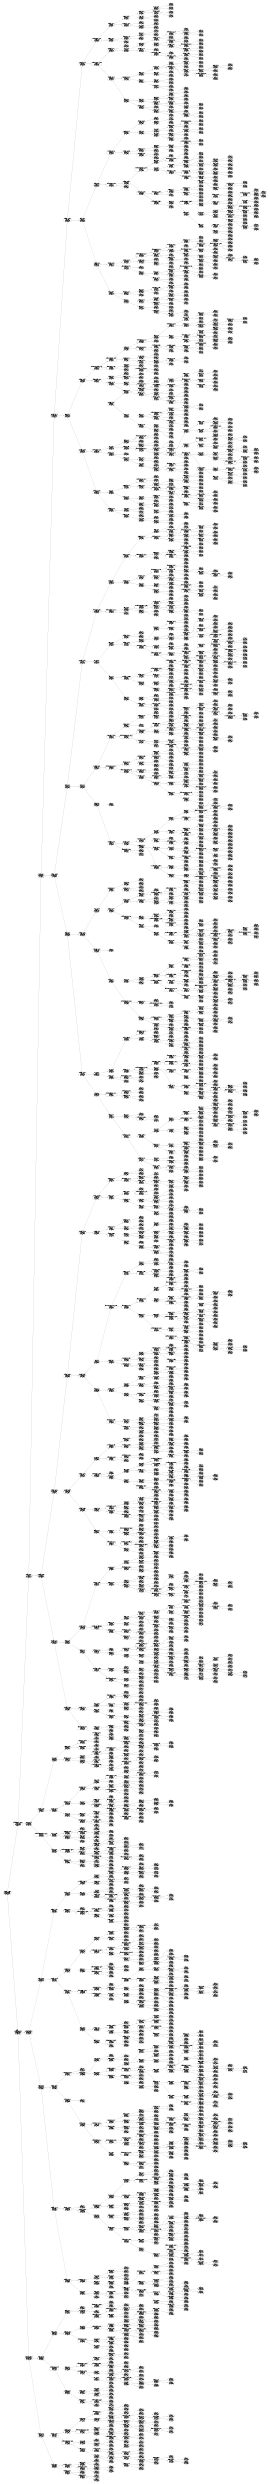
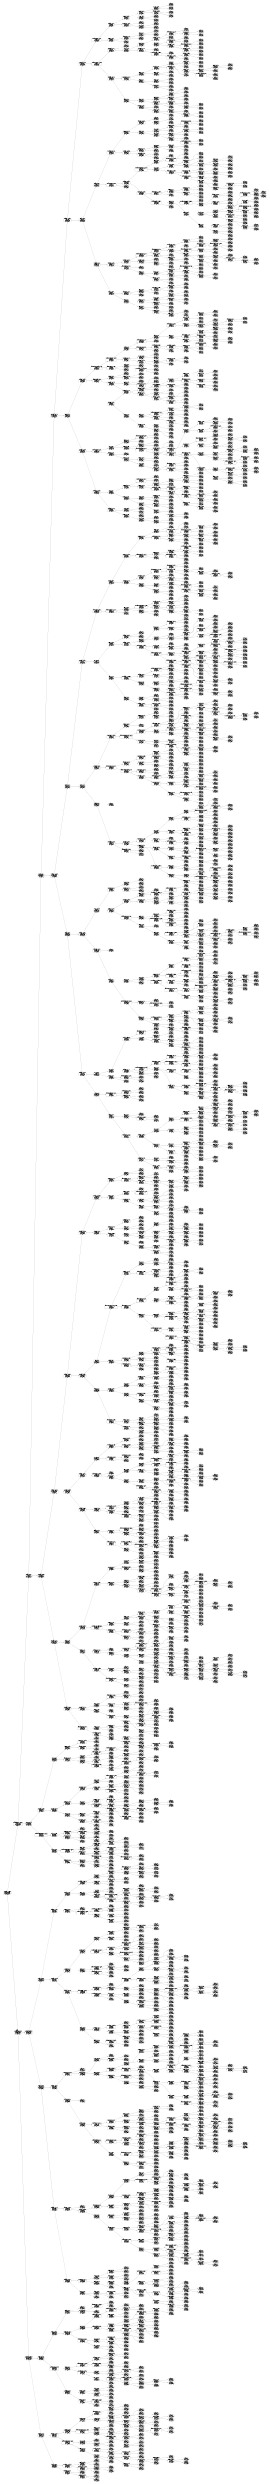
none -> (171, 1460)
none -> (156, 2249)
